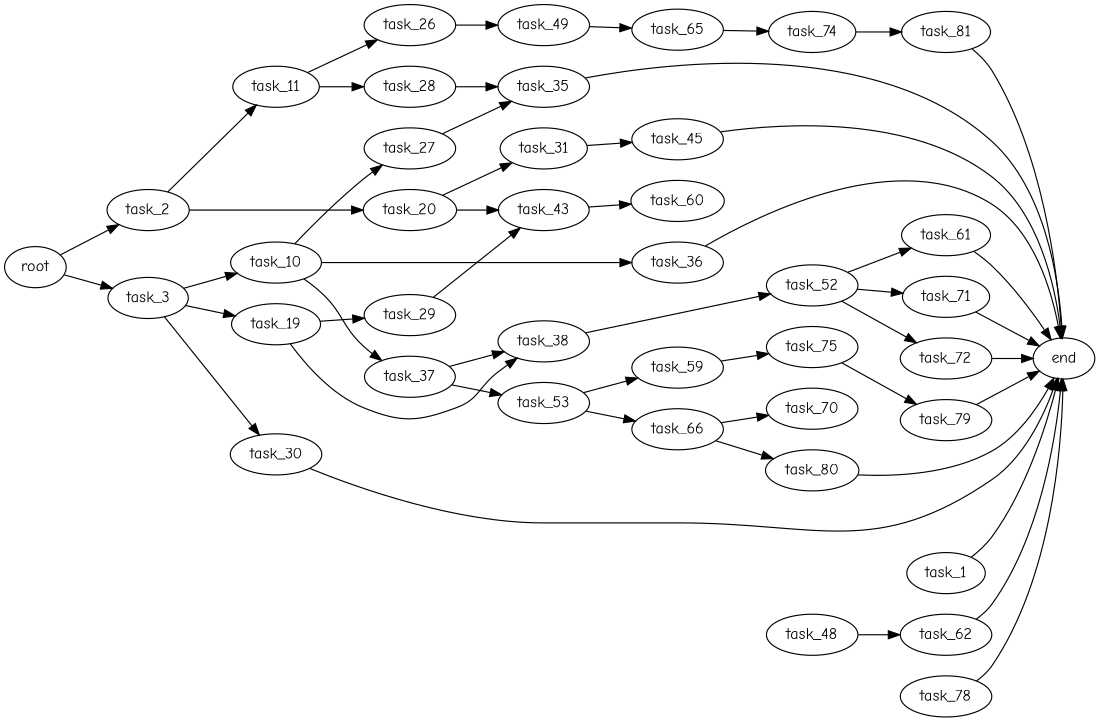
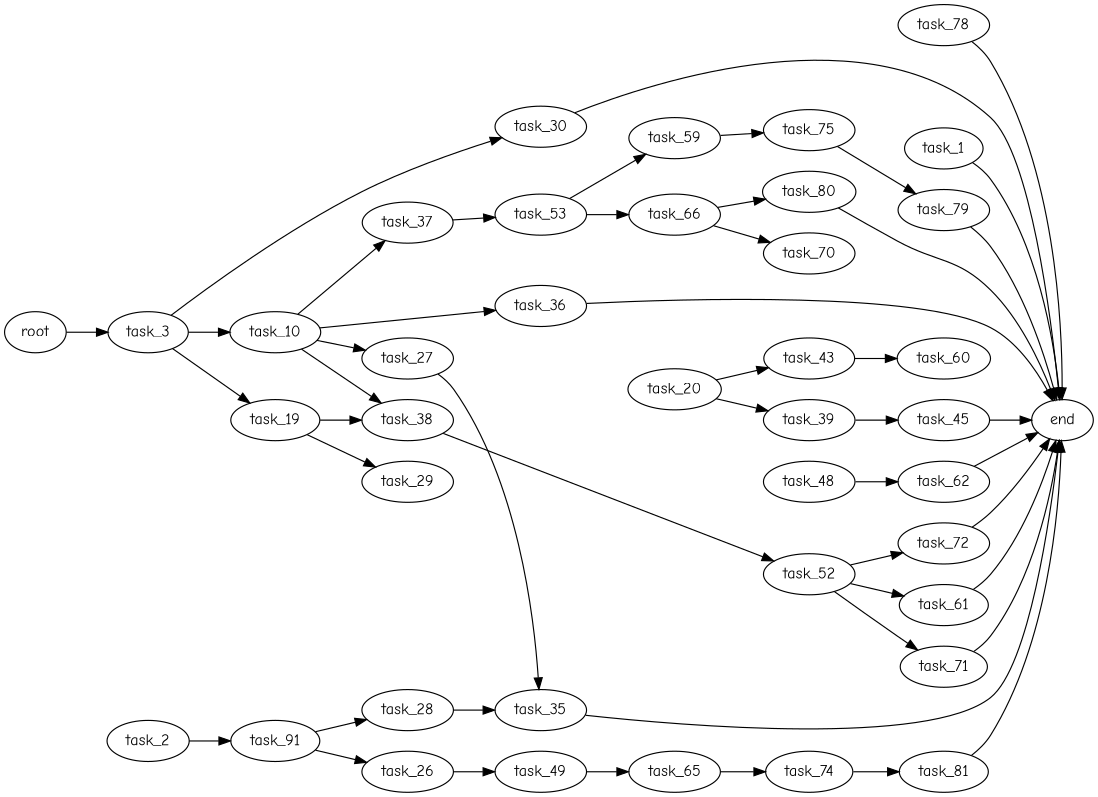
(276, 87) -> (275, 741)
(544, 148) -> (809, 420)
(270, 210) -> none
(85, 242) -> none
(466, 271) -> none
(471, 361) -> (336, 373)
